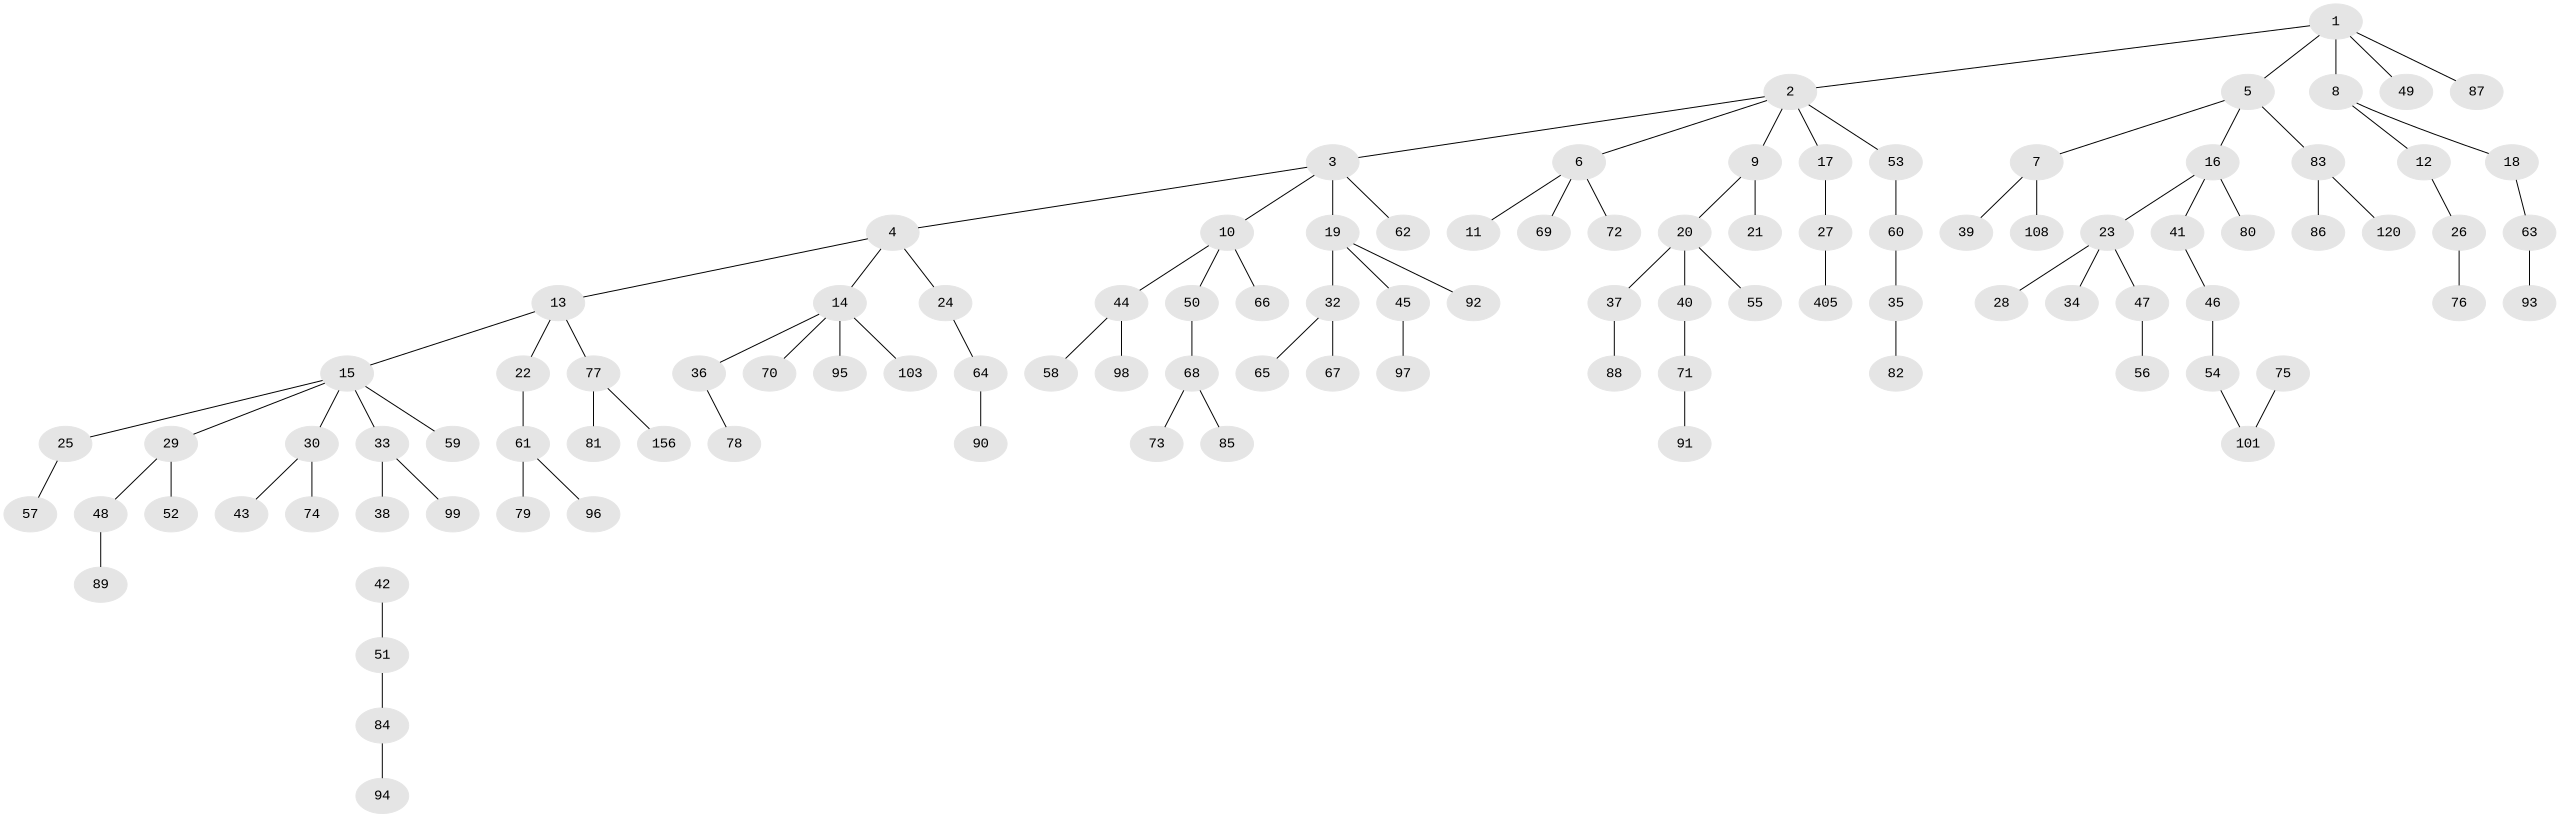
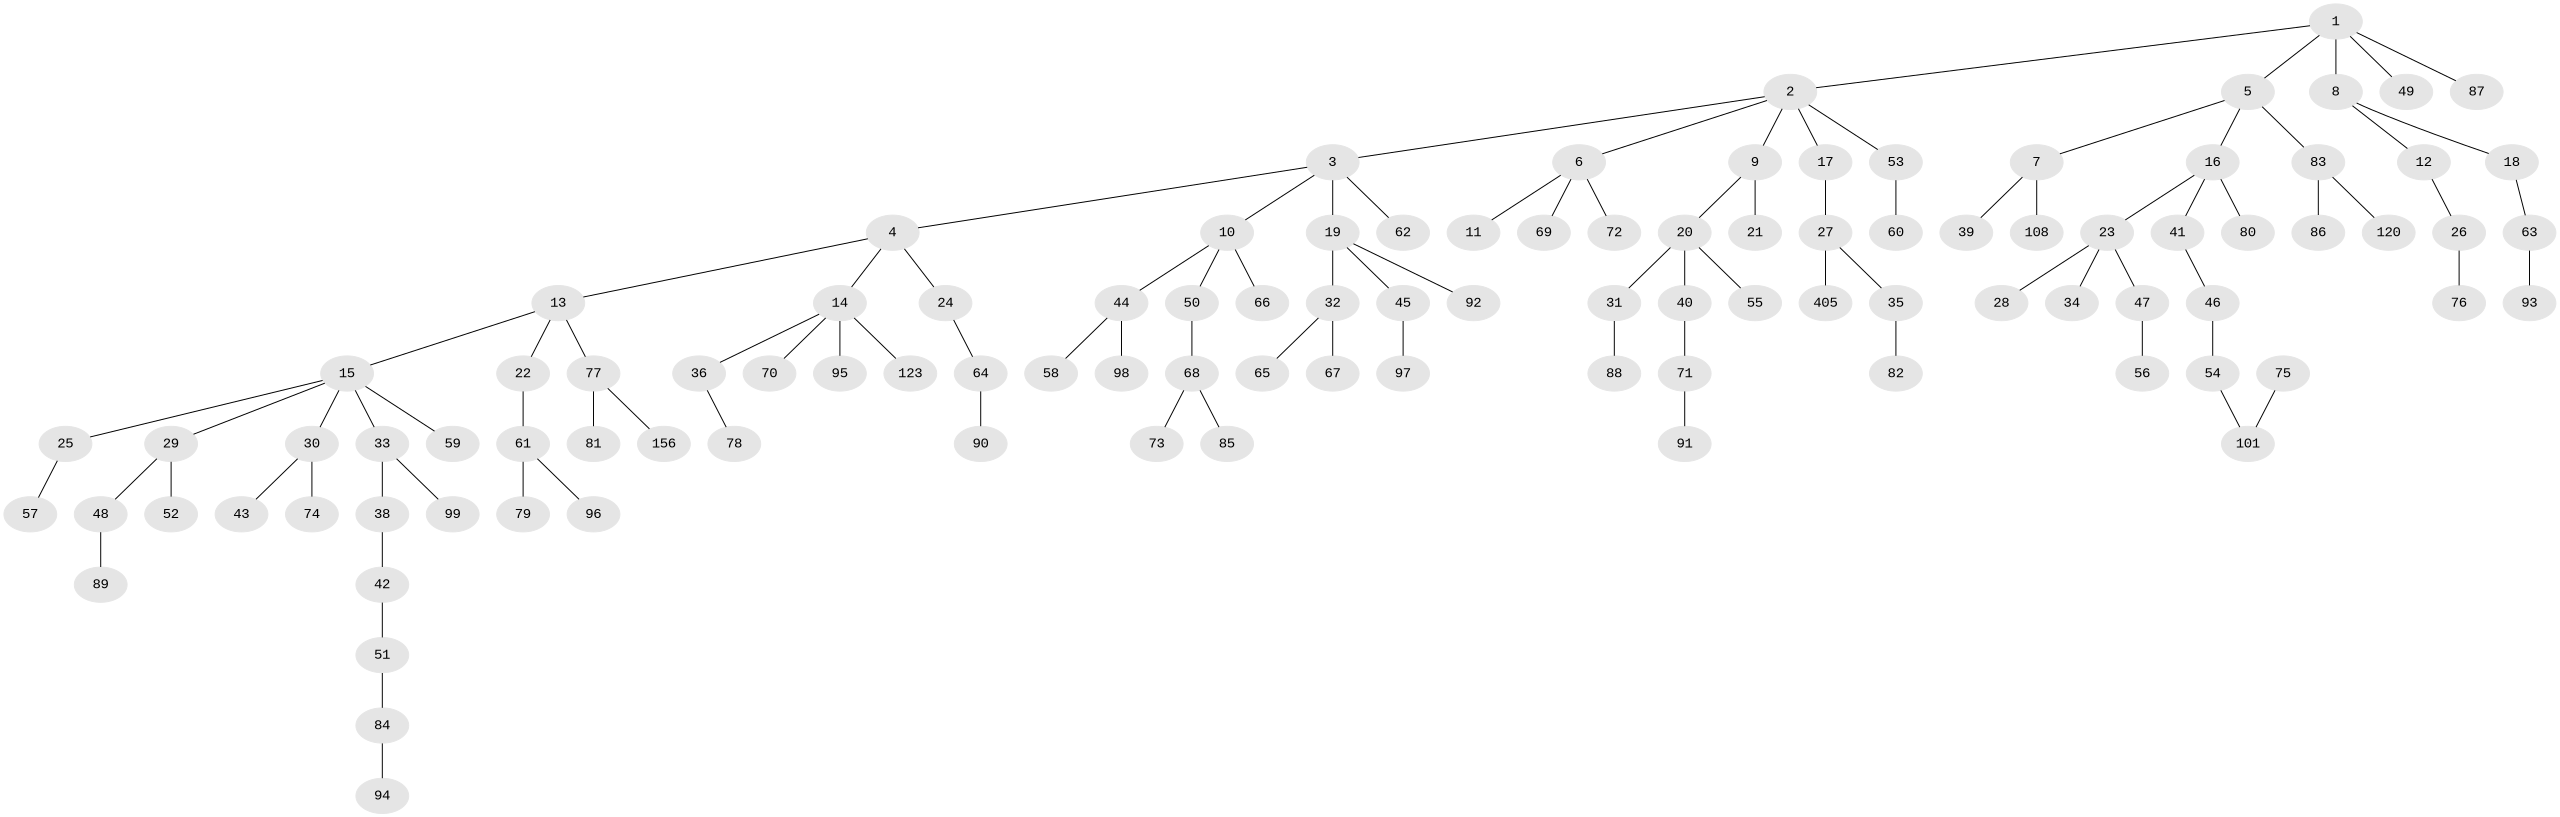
(1896, 268) -> (1861, 268)
(1614, 303) -> (1614, 303)
(910, 374) -> (910, 374)
none -> (382, 550)
